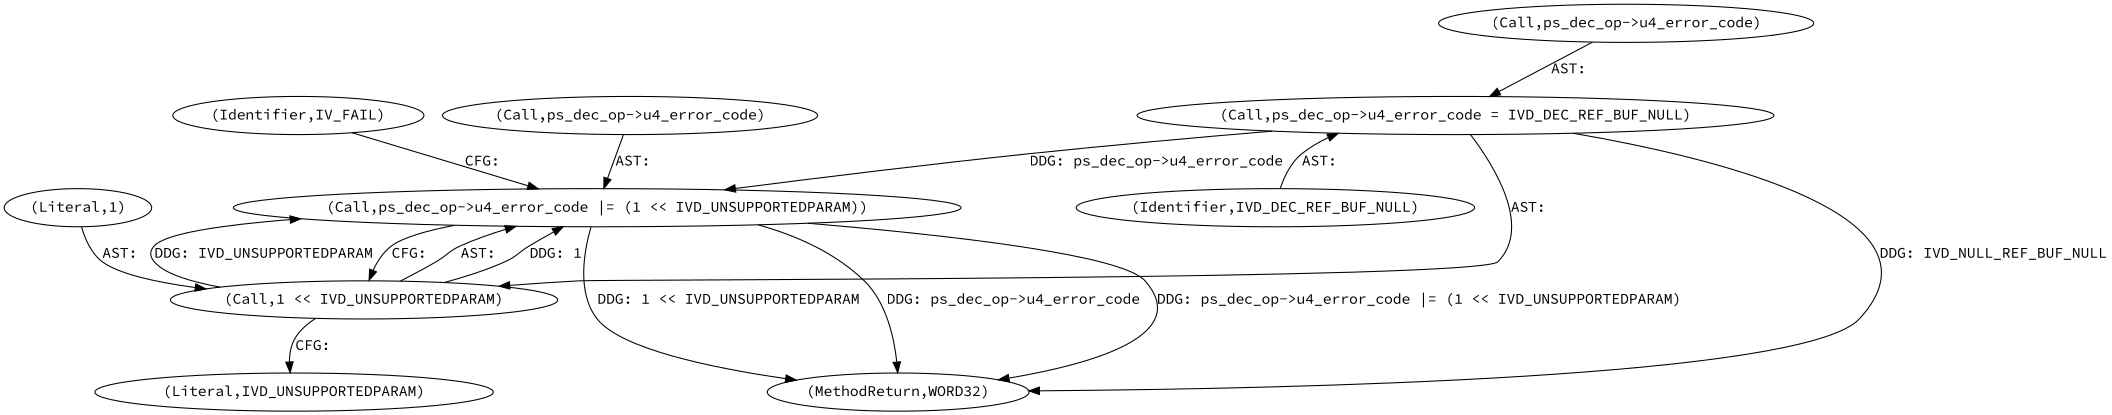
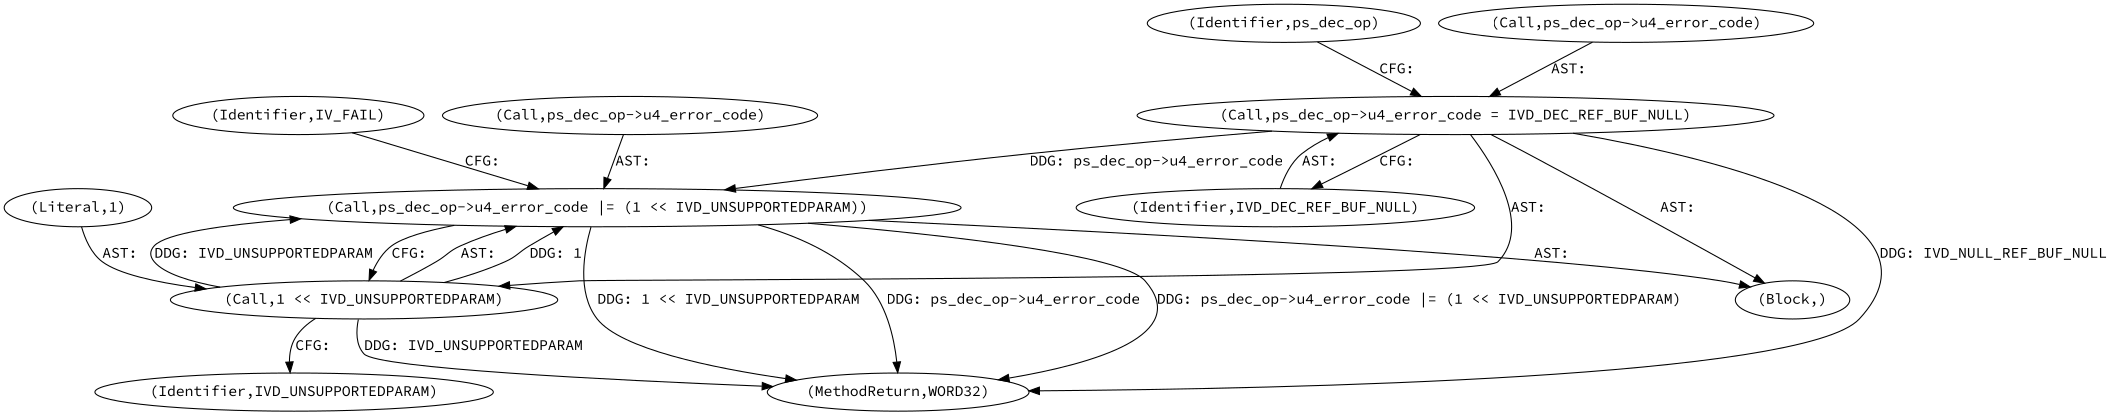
none -> (1284, 23)
none -> (1371, 159)
none -> (1793, 300)
none -> (544, 375)
(294, 392) -> (294, 392)
